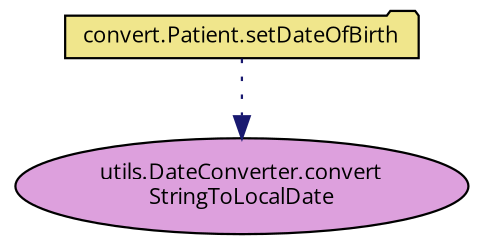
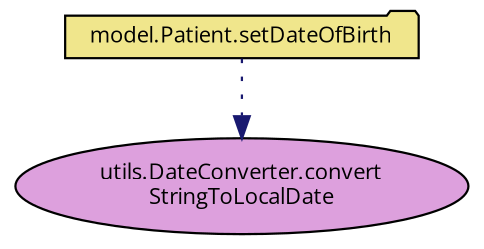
(242, 37) -> (242, 37)
